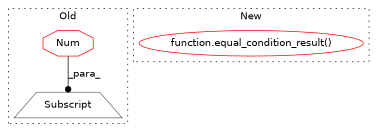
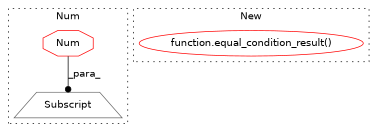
(68, 17) -> (68, 17)
